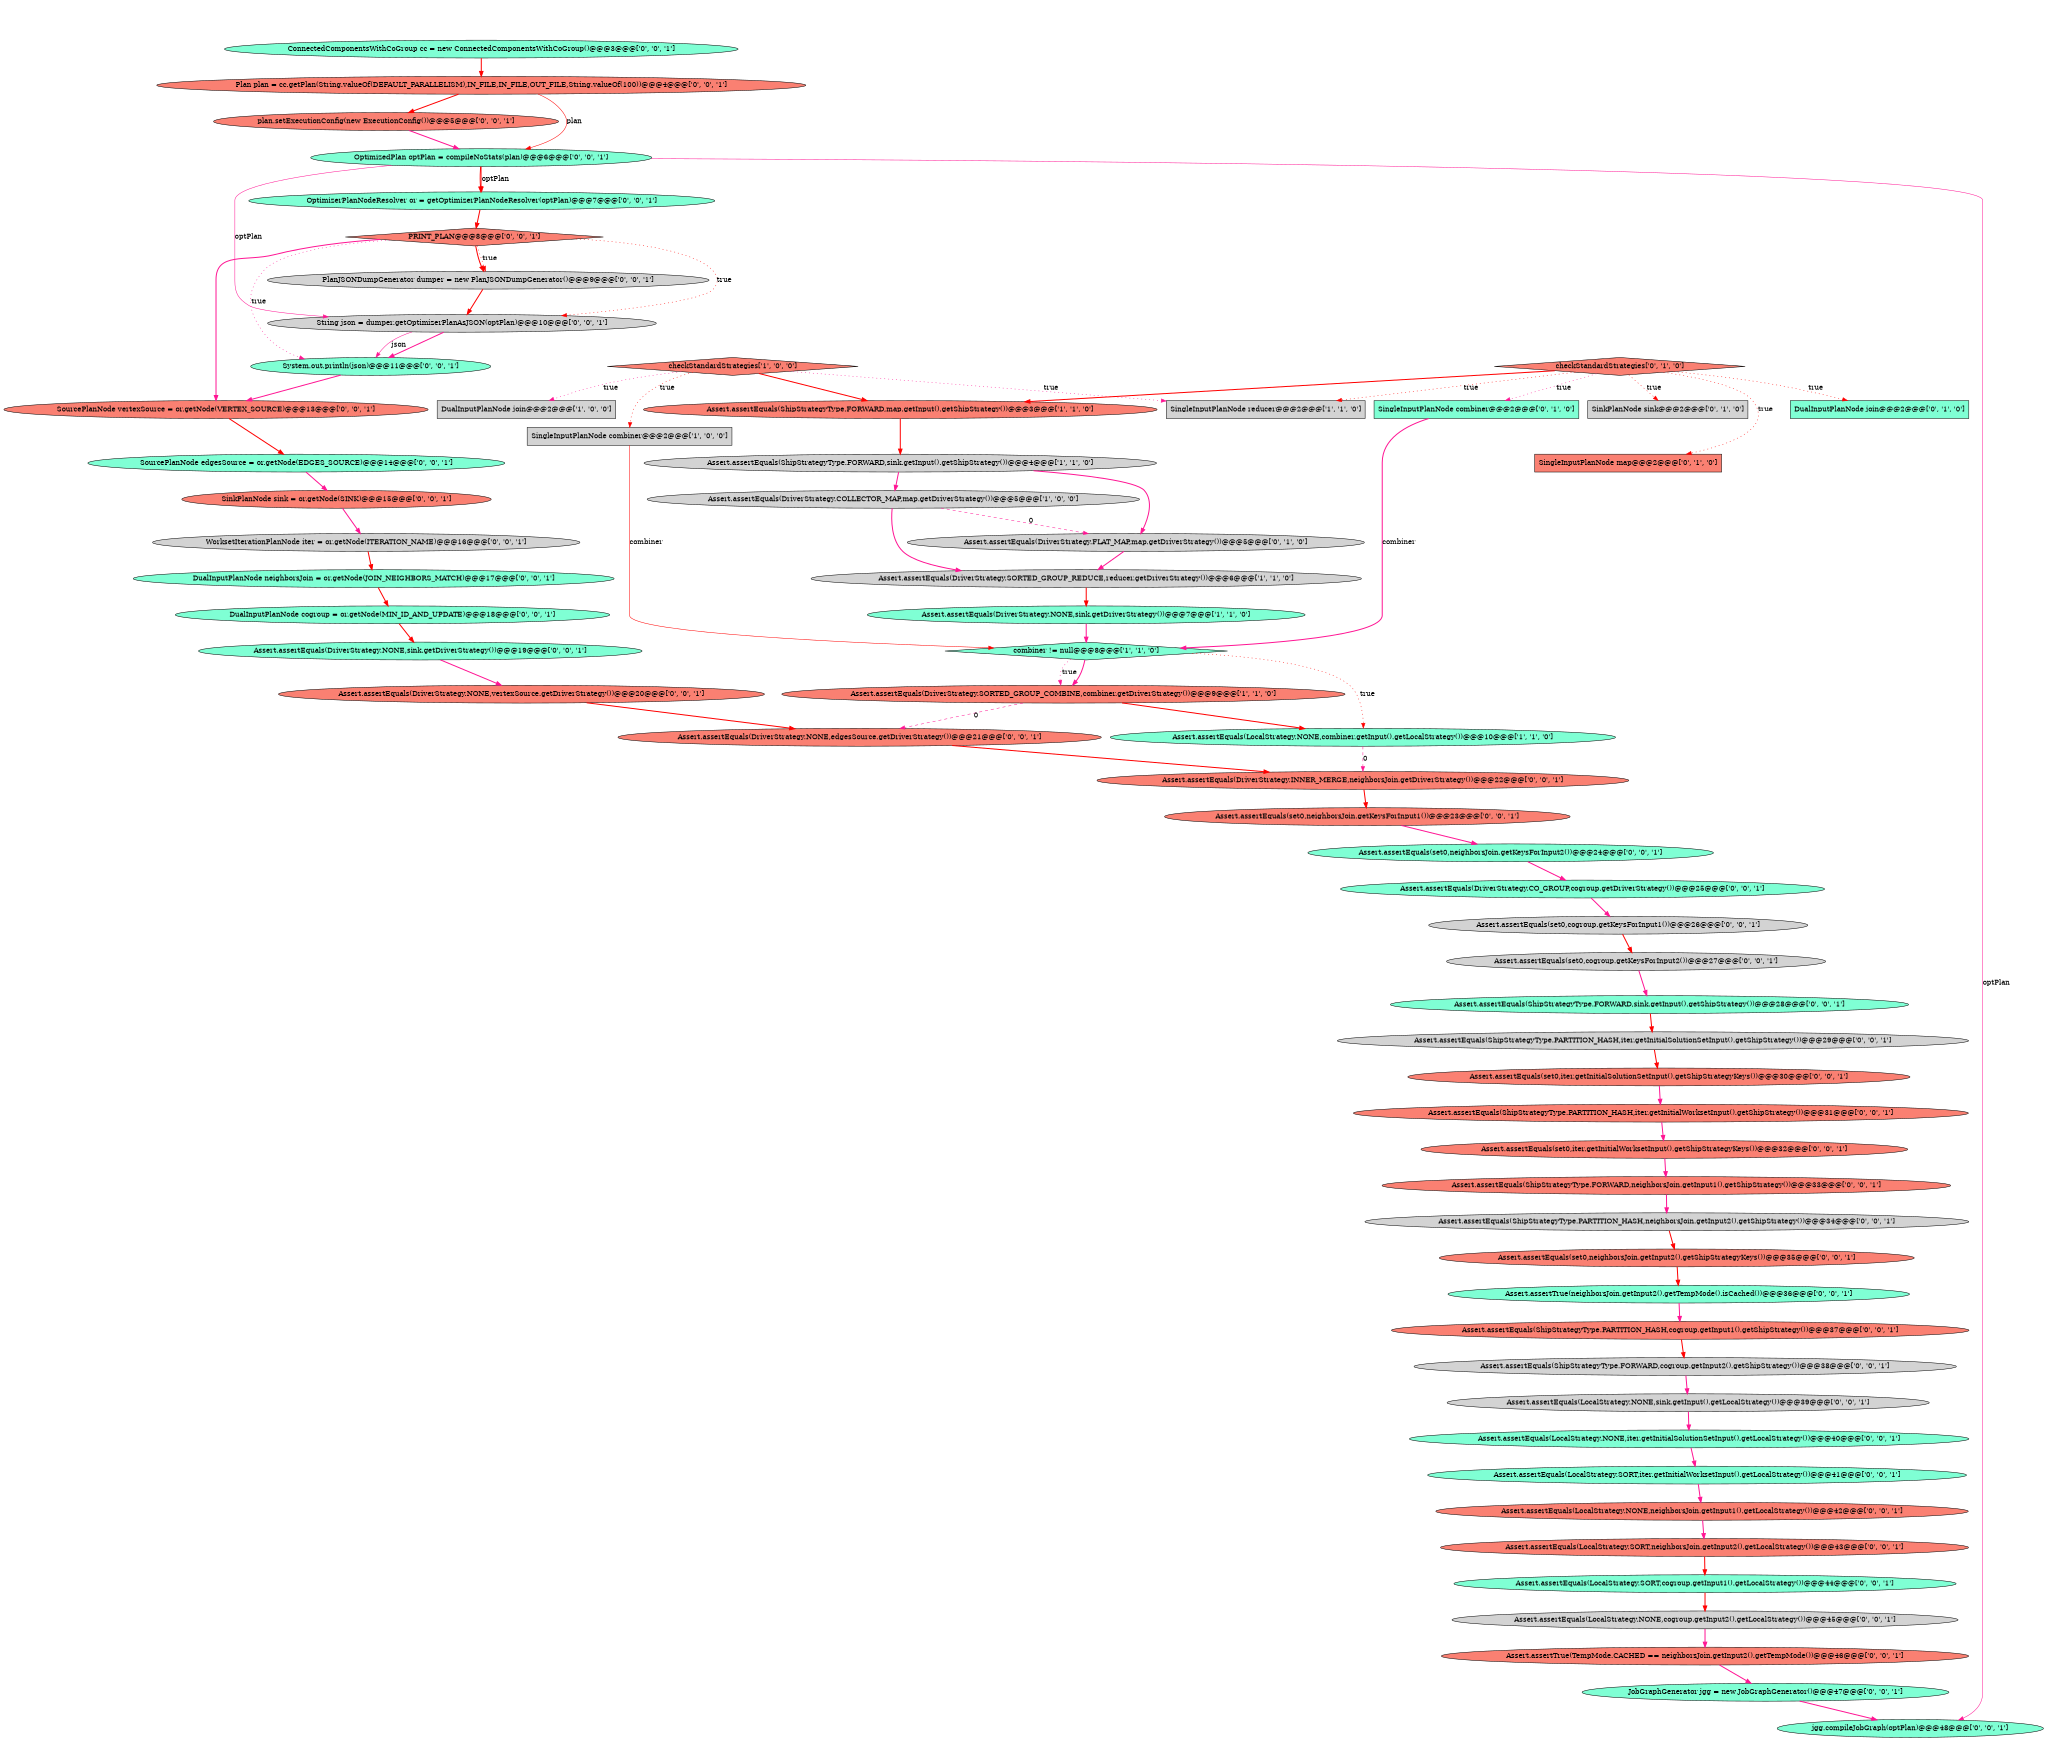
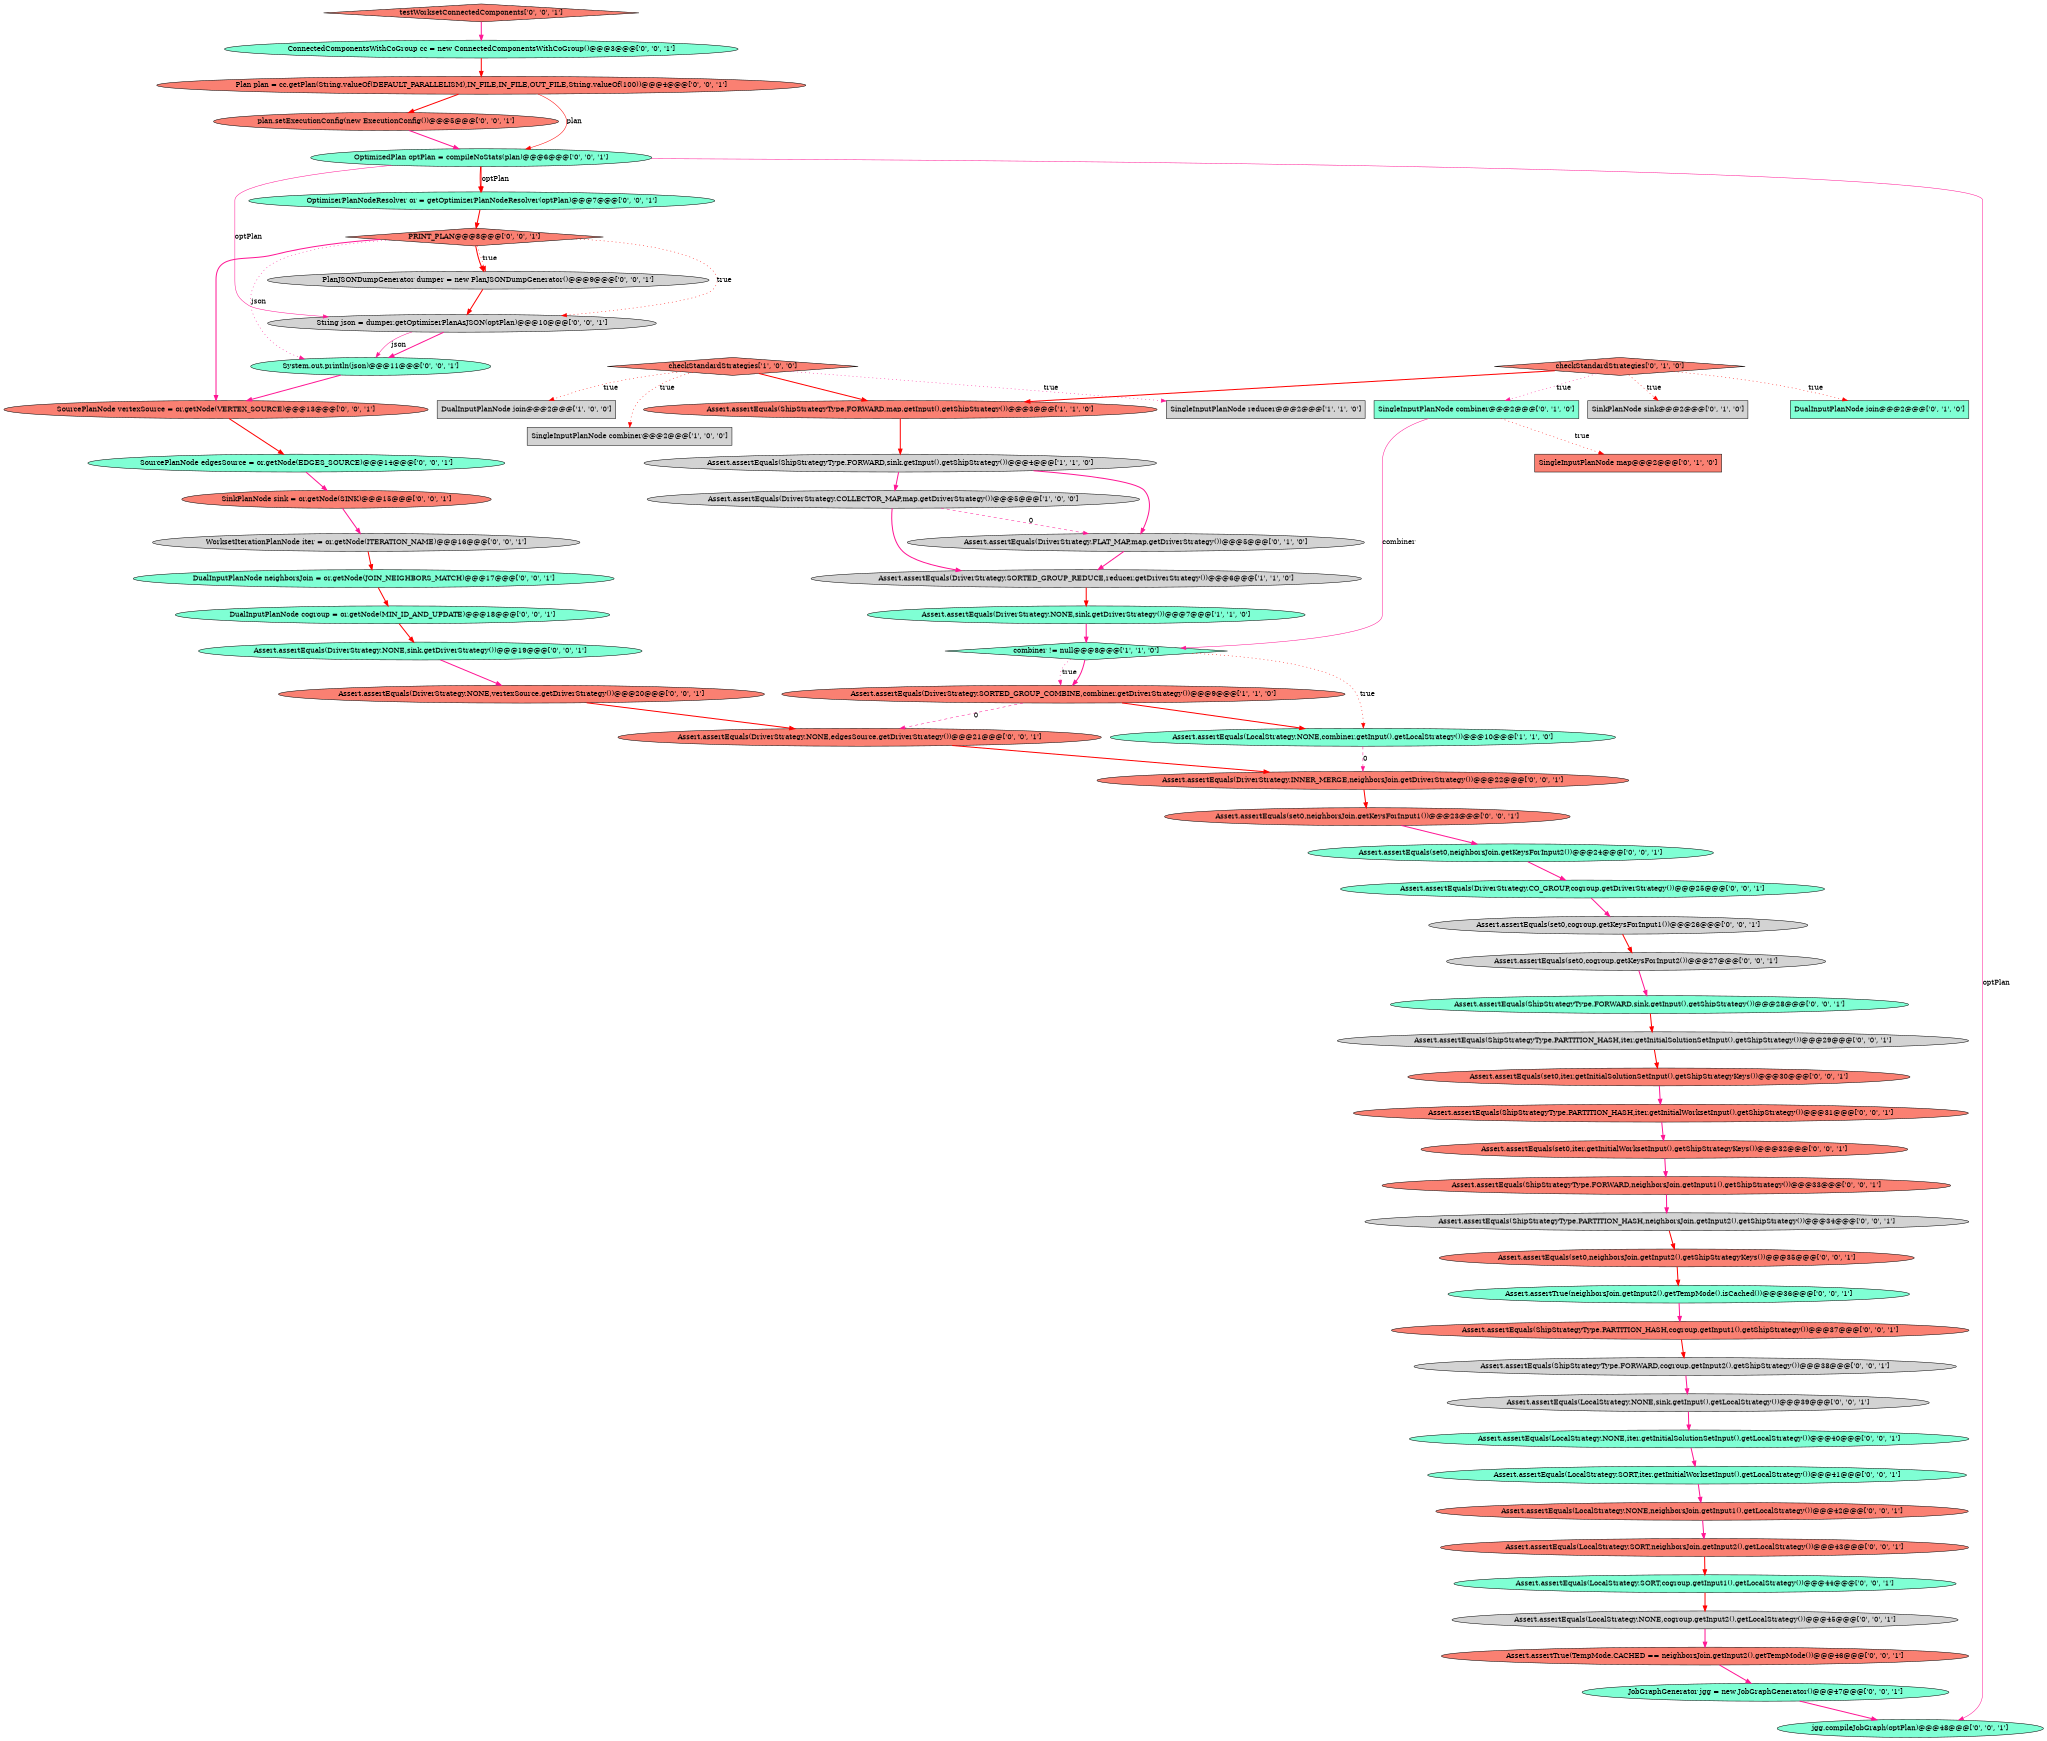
none -> (481, 13)
(259, 302) -> (259, 302)
(617, 381) -> (617, 381)
(1459, 386) -> none
(1753, 402) -> (1550, 435)
(1382, 606) -> (1382, 606)
(723, 634) -> none
